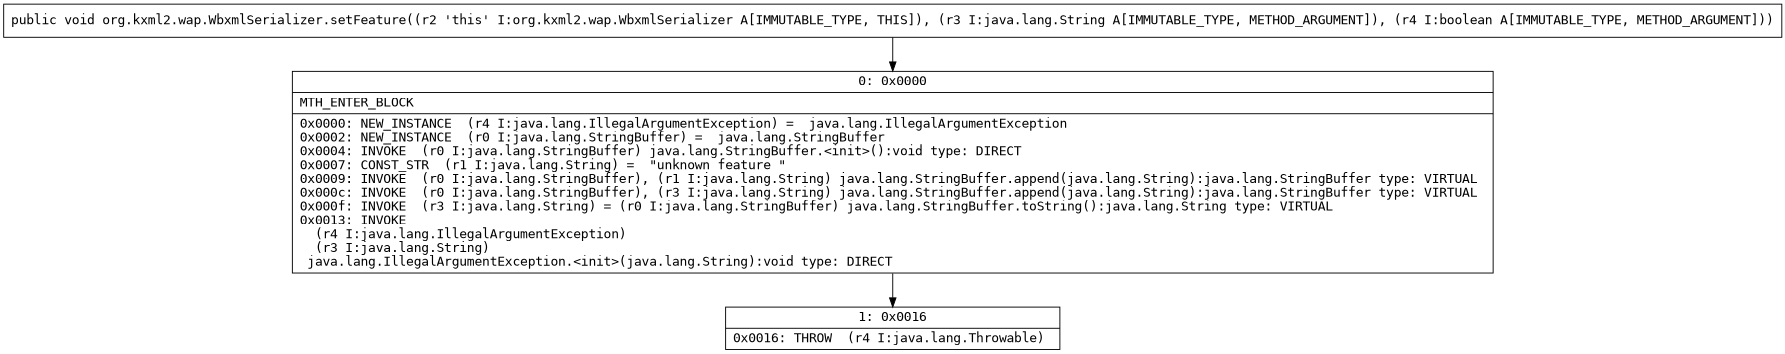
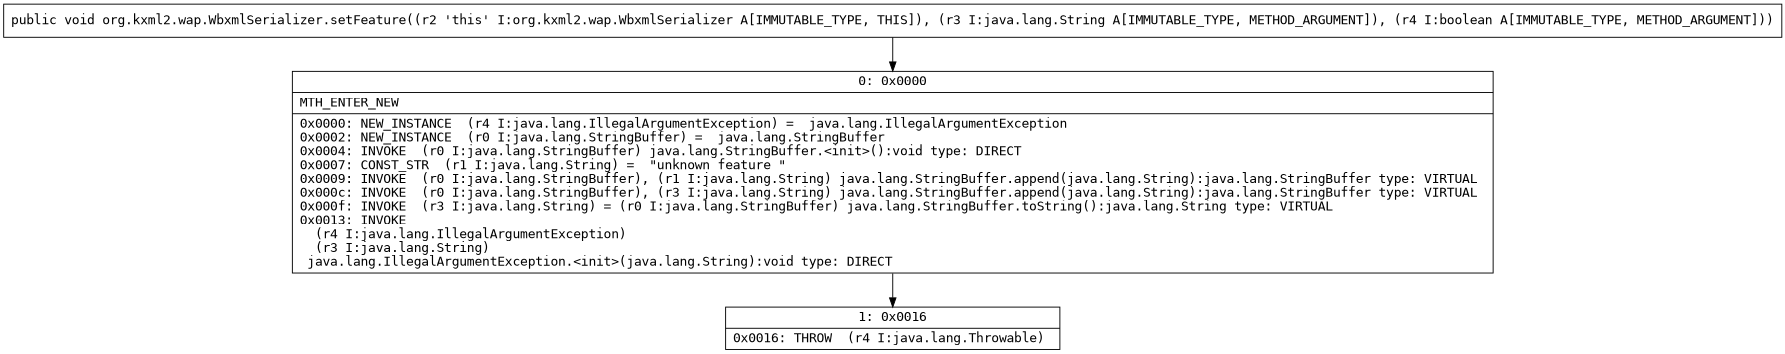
(357, 103) -> (349, 103)
